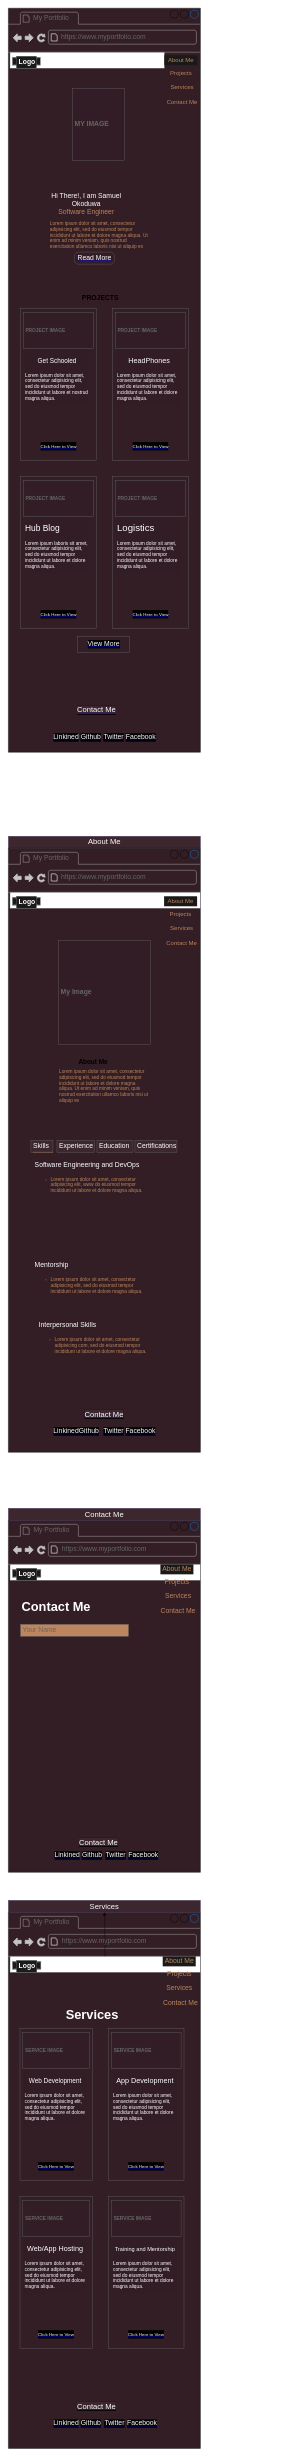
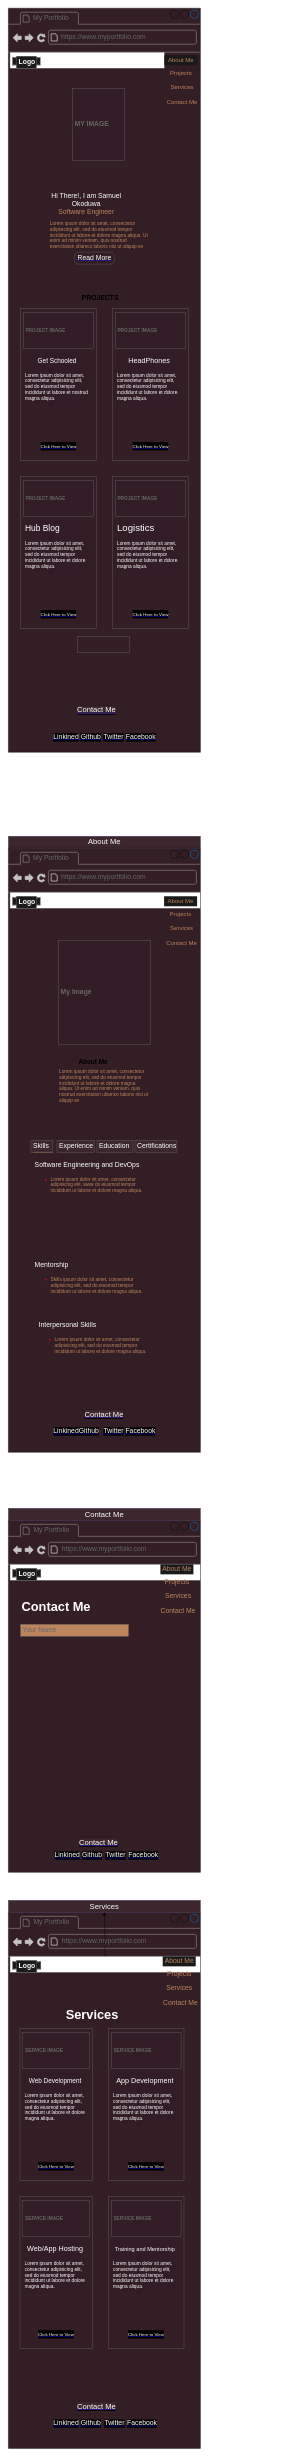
(57, 533) -> (57, 533)
(103, 644) -> none
(89, 1264) -> (89, 1264)
(93, 1324) -> (93, 1324)
